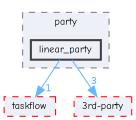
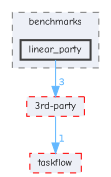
(66, 22) -> (56, 22)
(50, 75) -> (56, 130)
